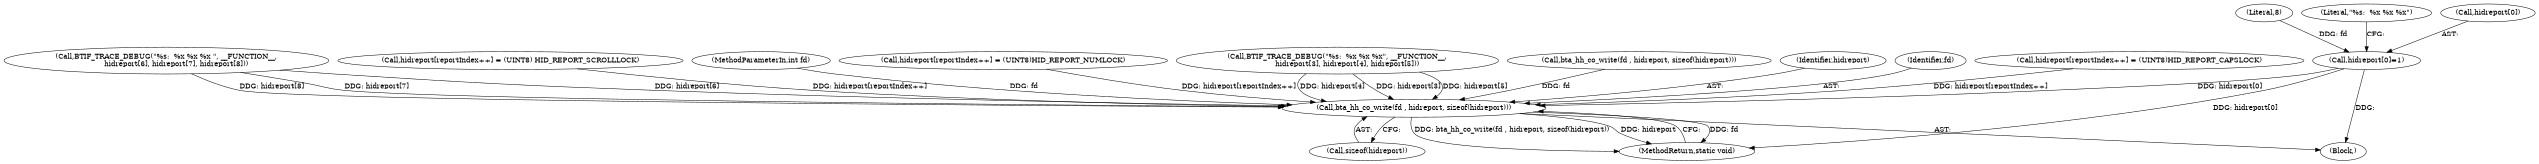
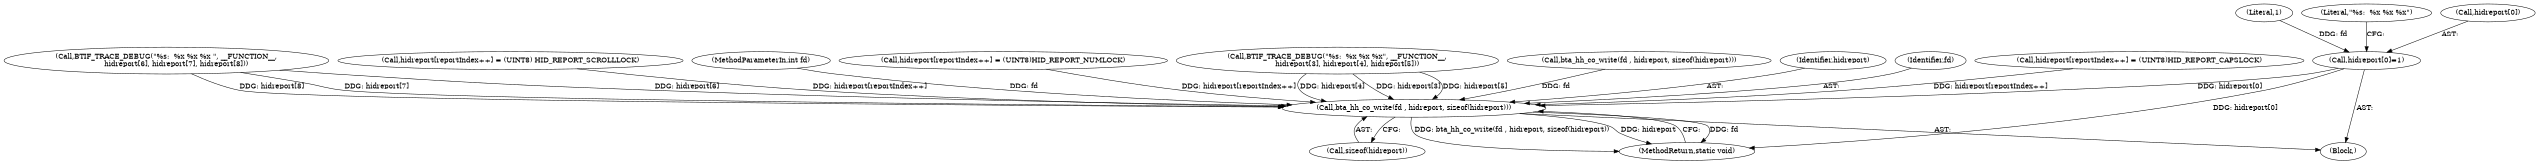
(2264, 13) -> (2264, 13)
(2366, 108) -> (2366, 108)
